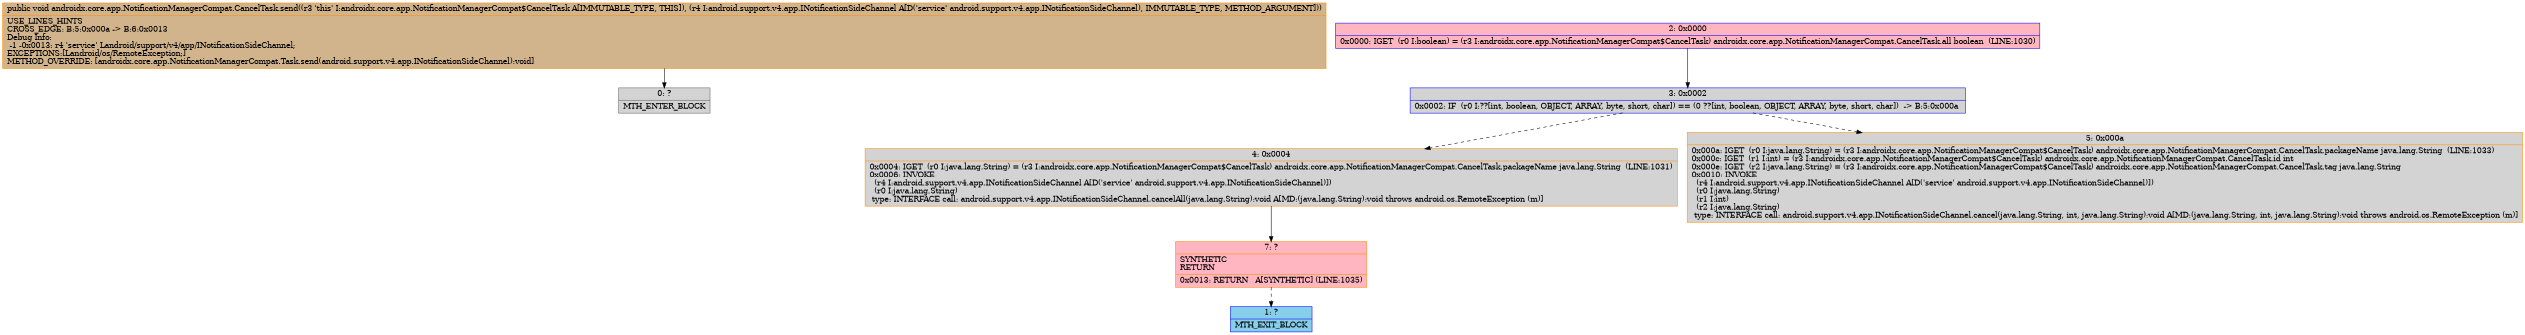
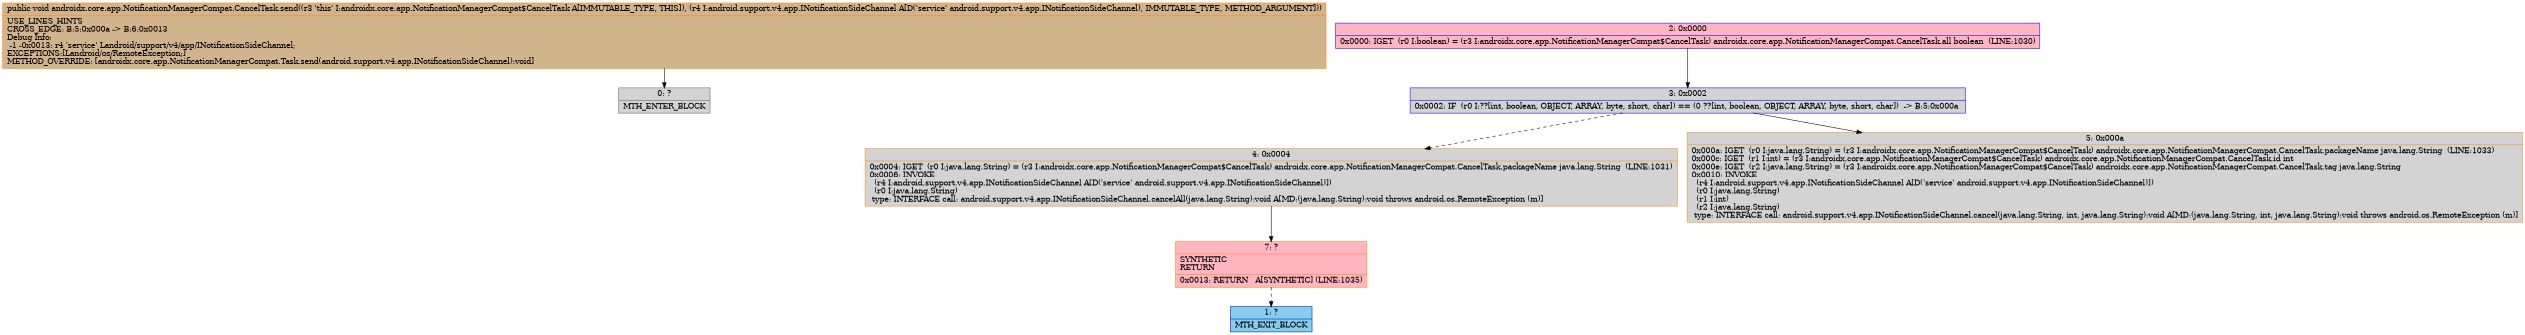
(1805, 122) -> (1805, 122)
